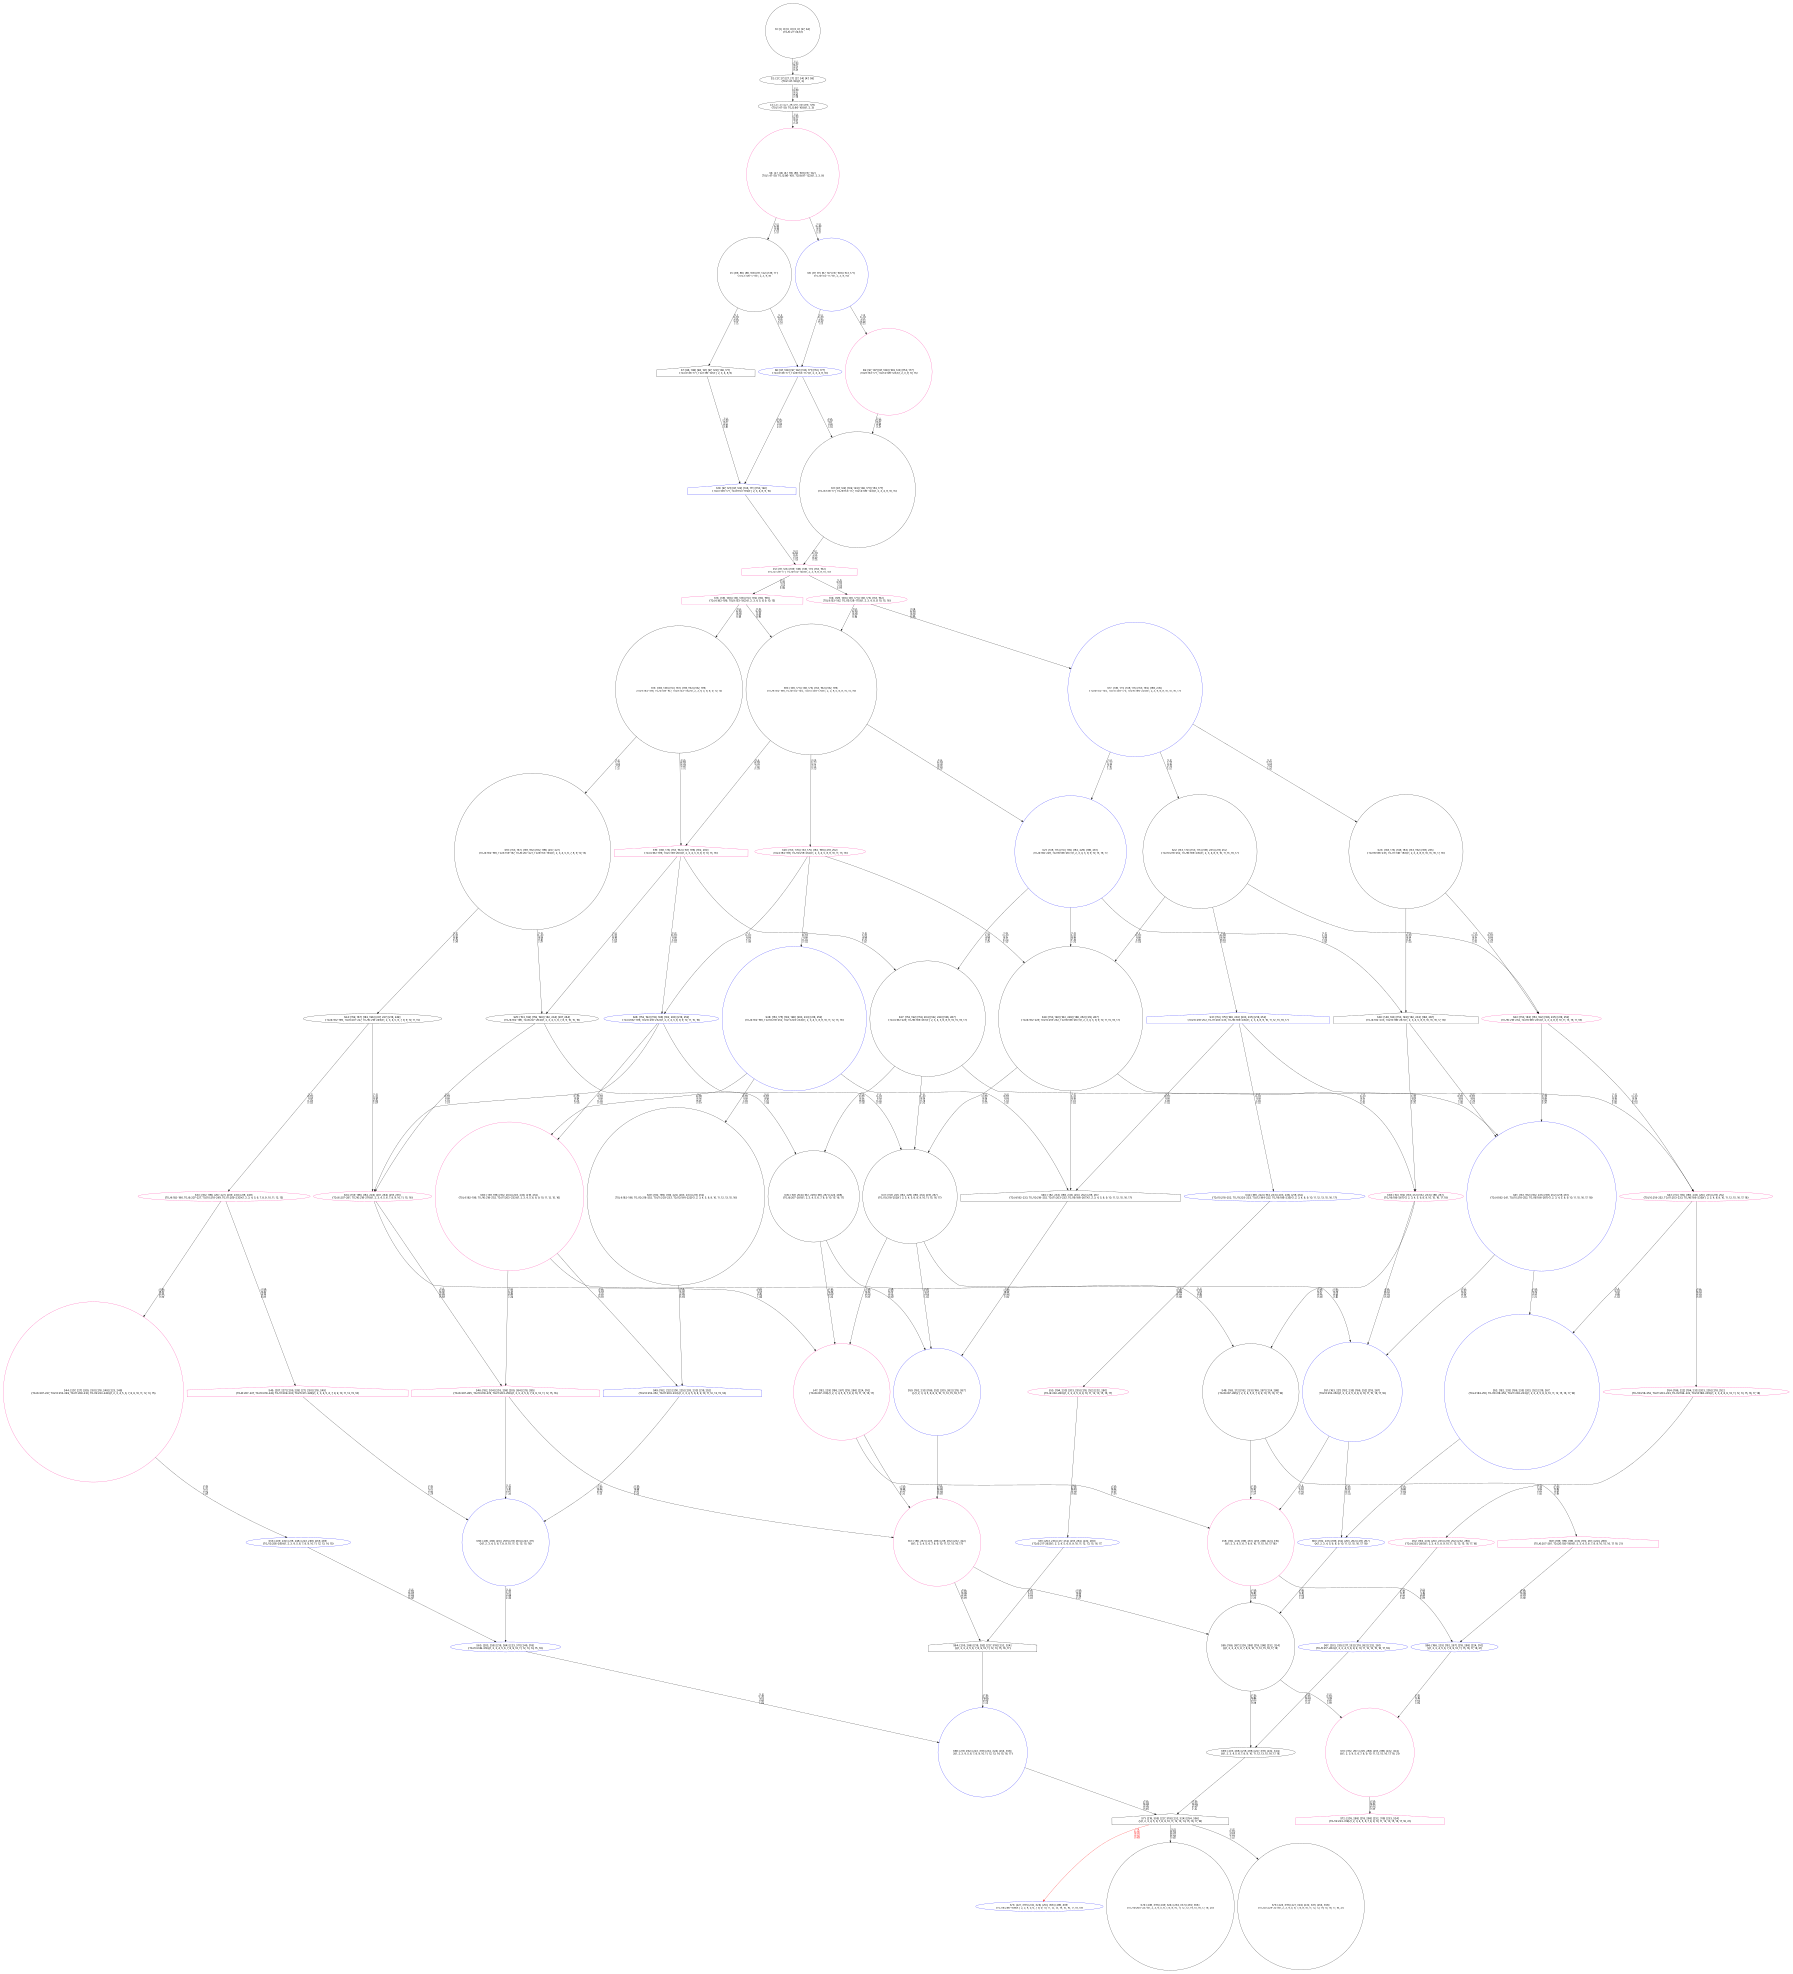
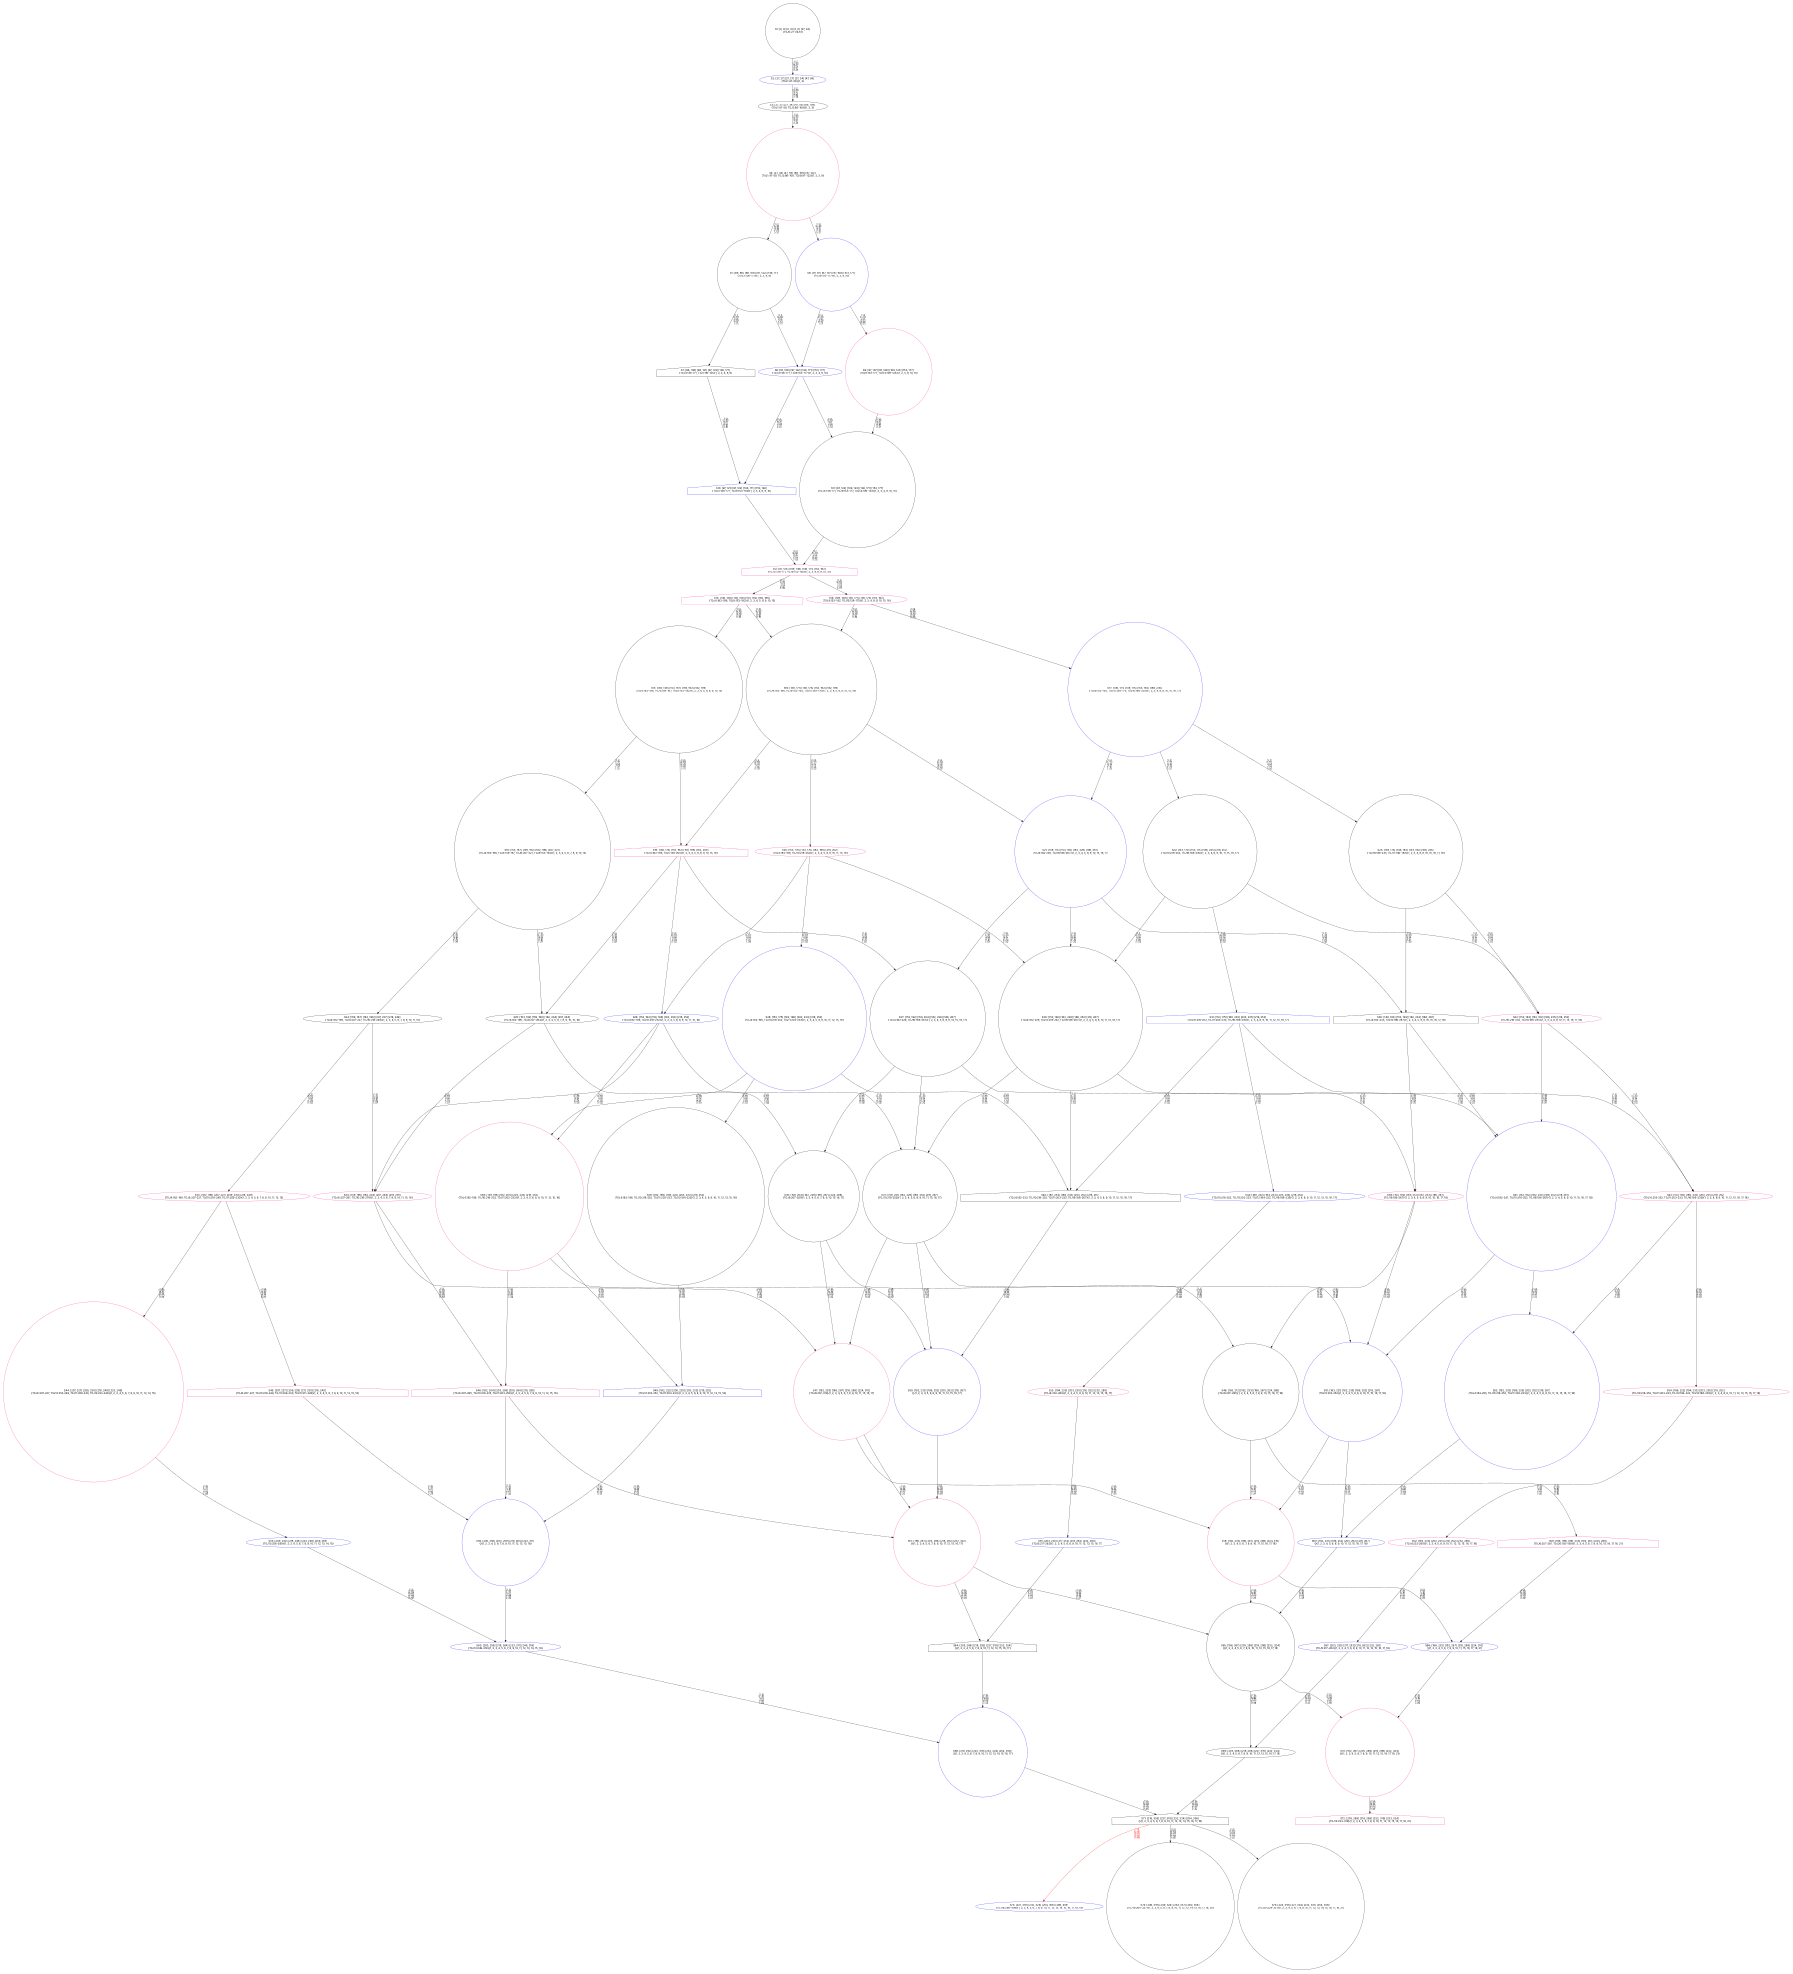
(793, 80) -> (793, 80)
